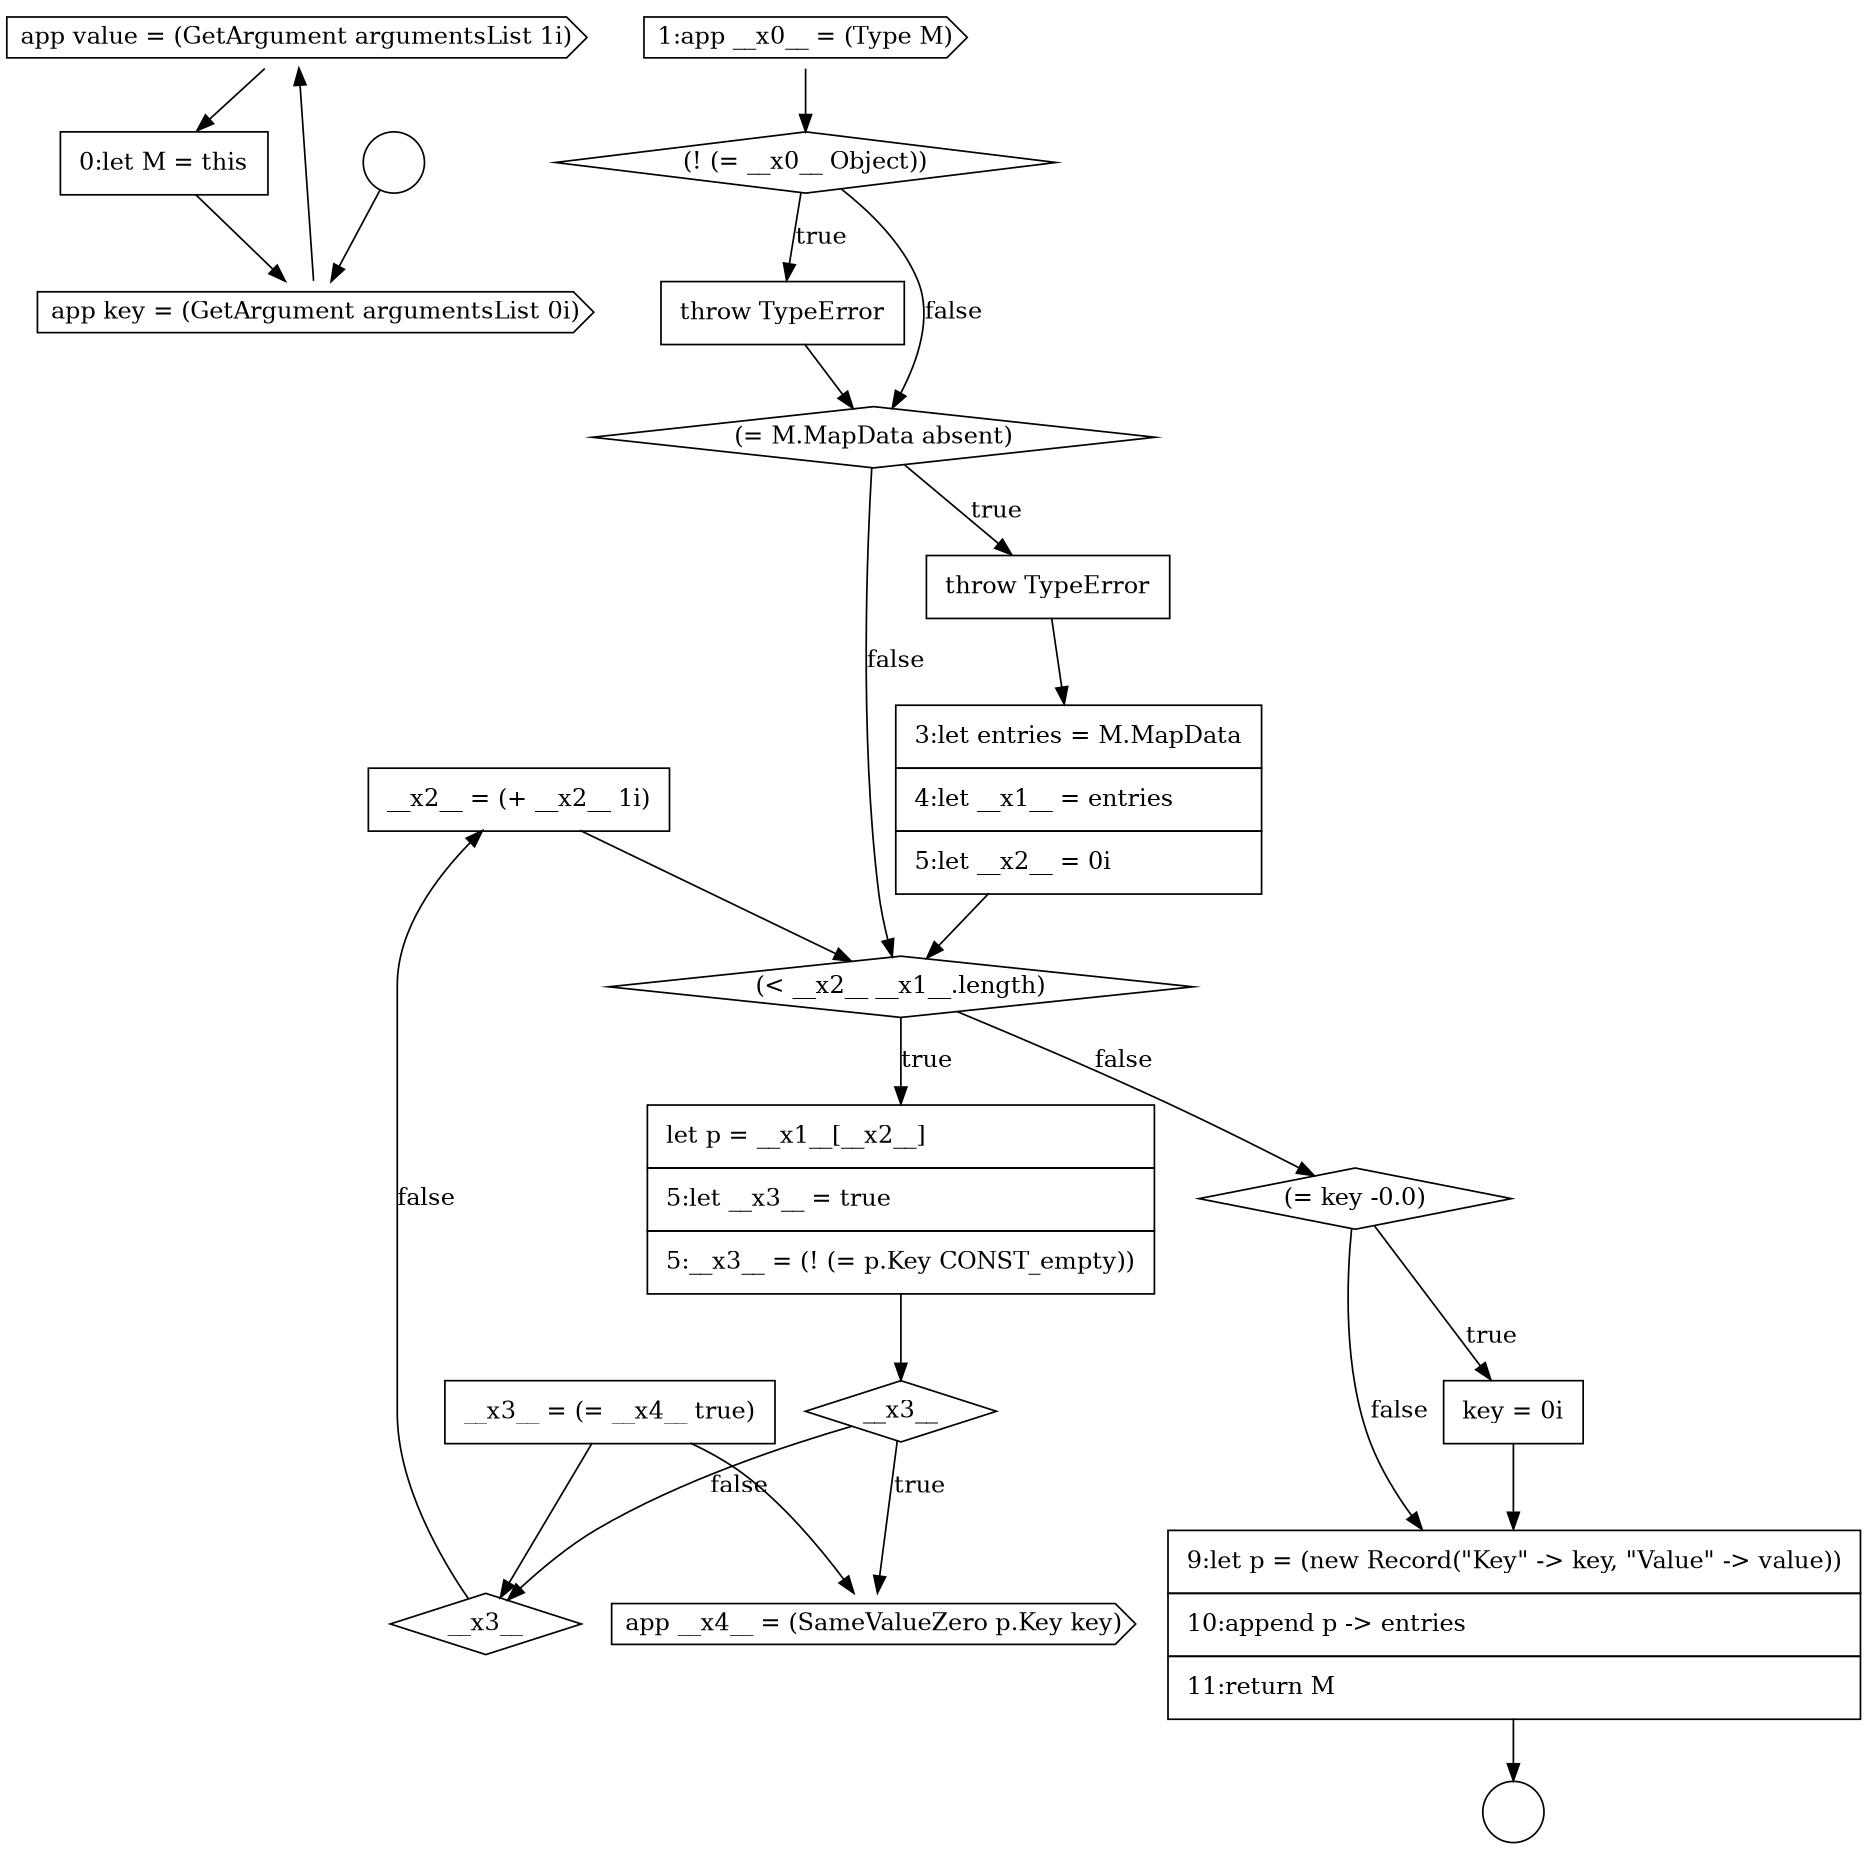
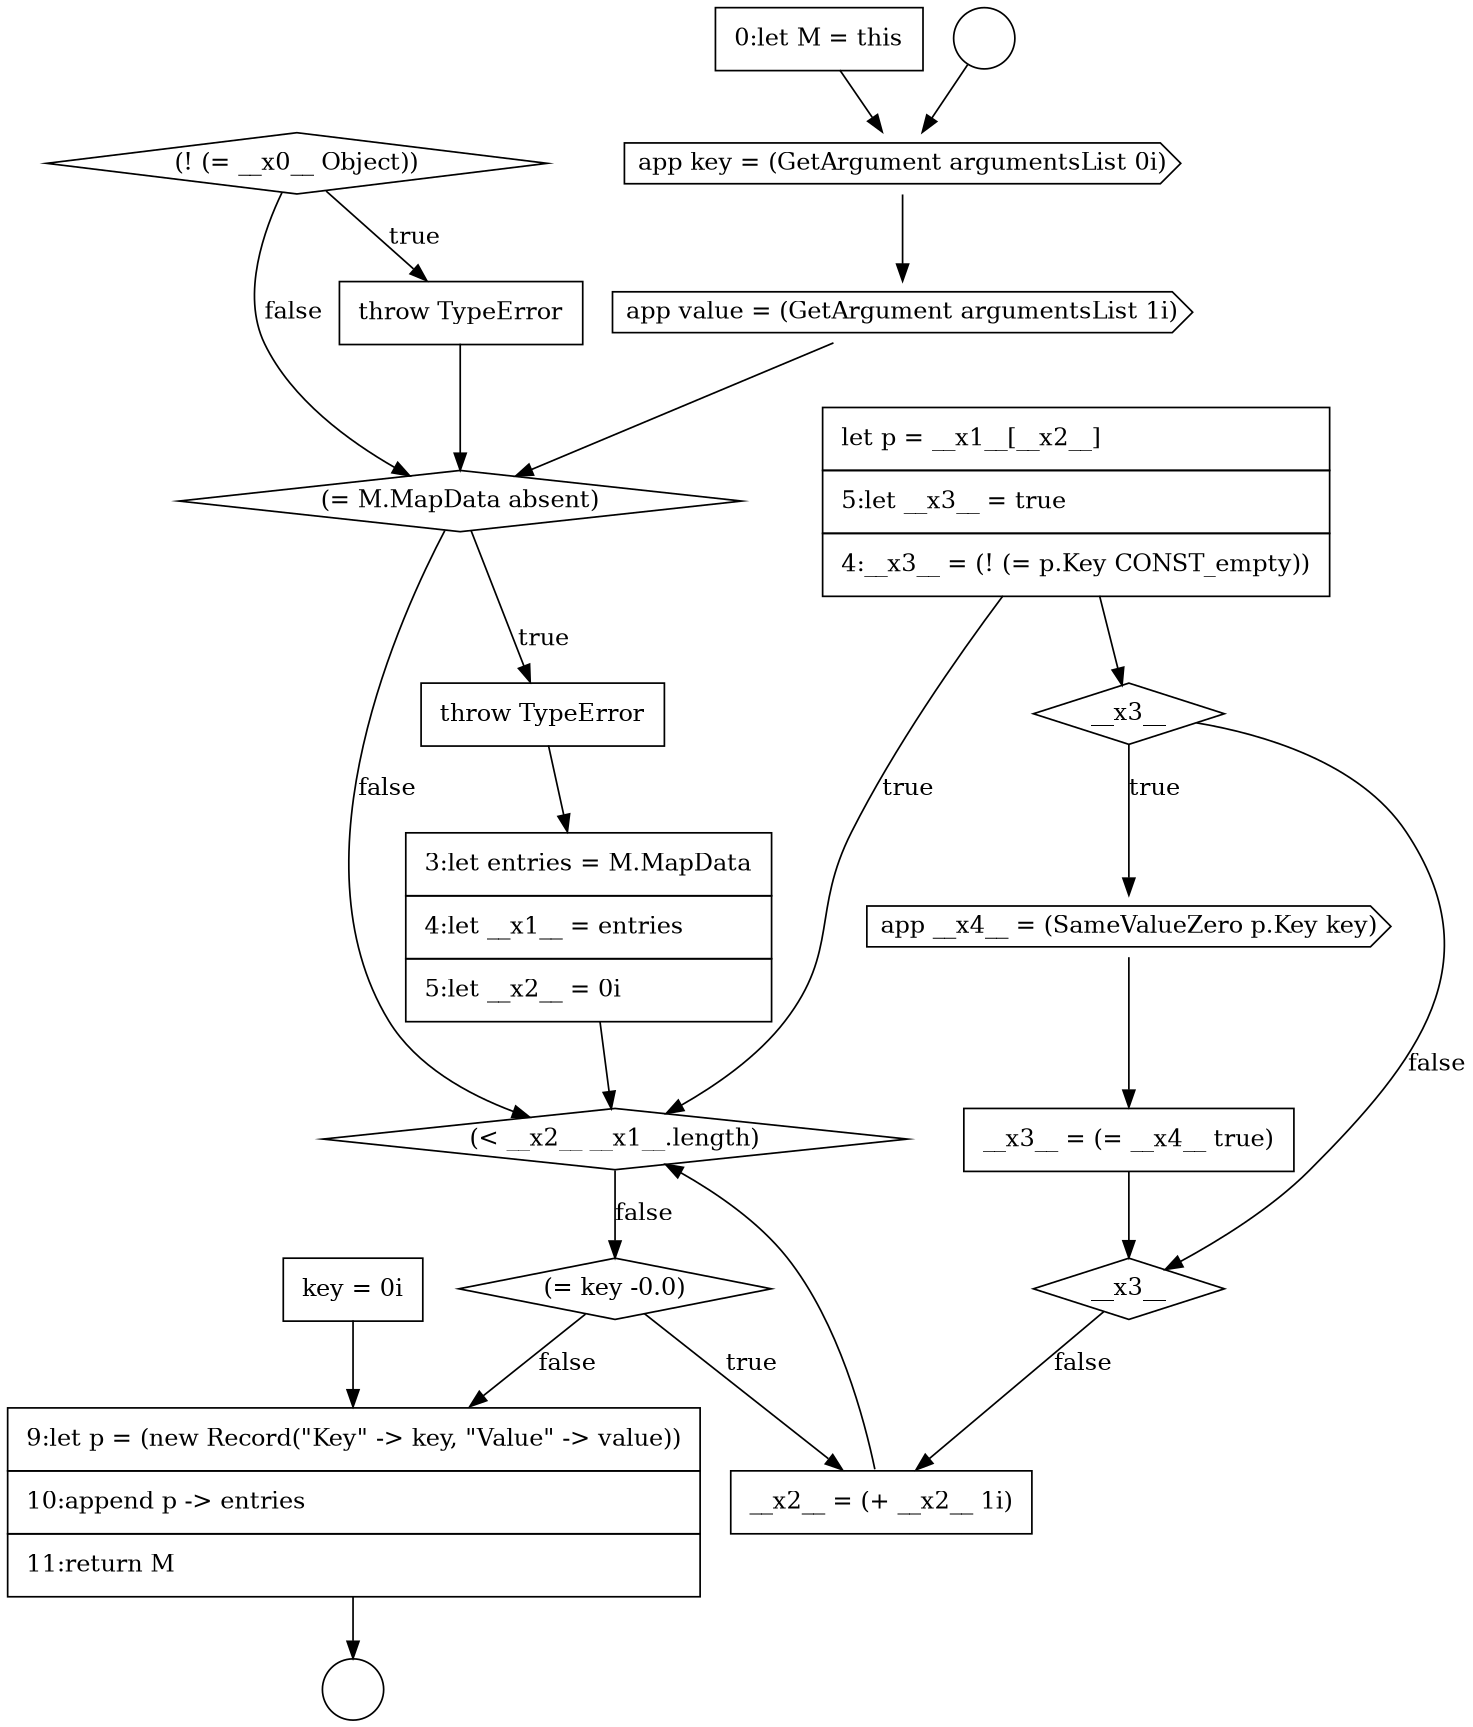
(806, 37) -> none
(237, 94) -> (682, 406)
(901, 1052) -> (840, 858)
(901, 1262) -> (1076, 564)
(1427, 1296) -> (736, 1386)
(775, 1501) -> (1129, 1023)
